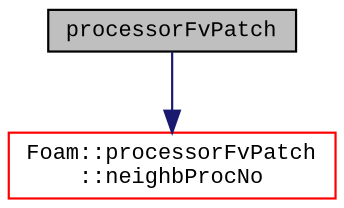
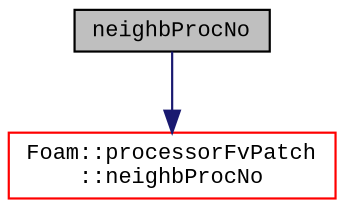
(172, 31) -> (172, 31)
